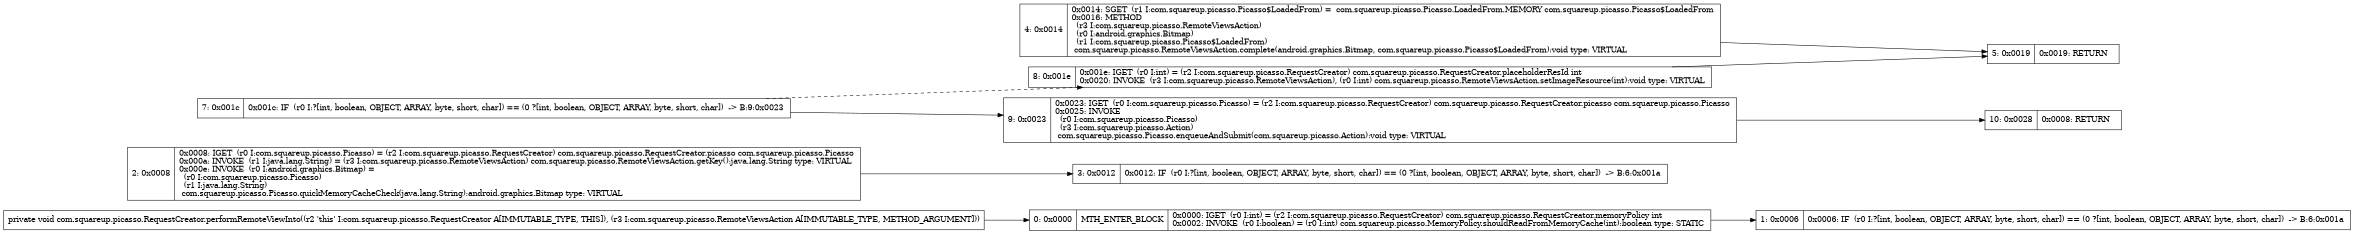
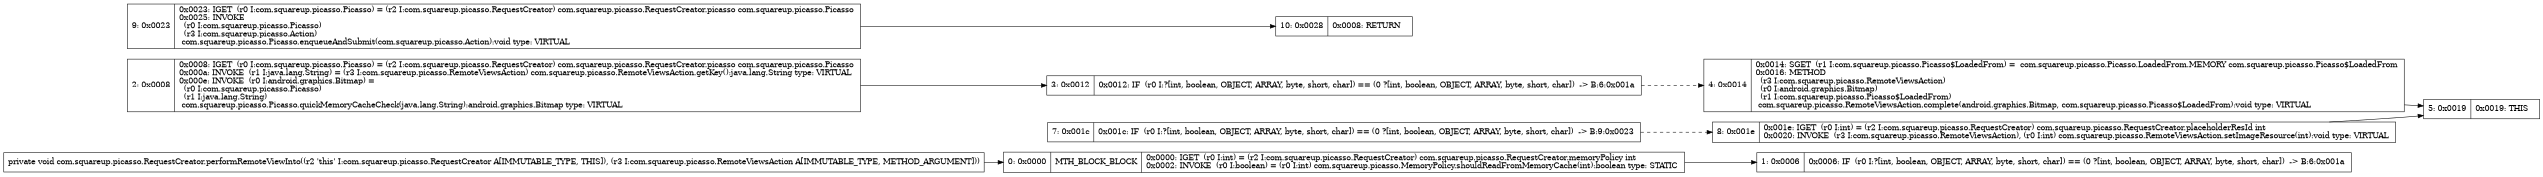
(2077, 54) -> (2505, 109)
none -> (1670, 85)
(894, 114) -> none
(1122, 220) -> (1096, 162)
